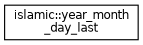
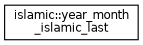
(71, 22) -> (71, 22)
